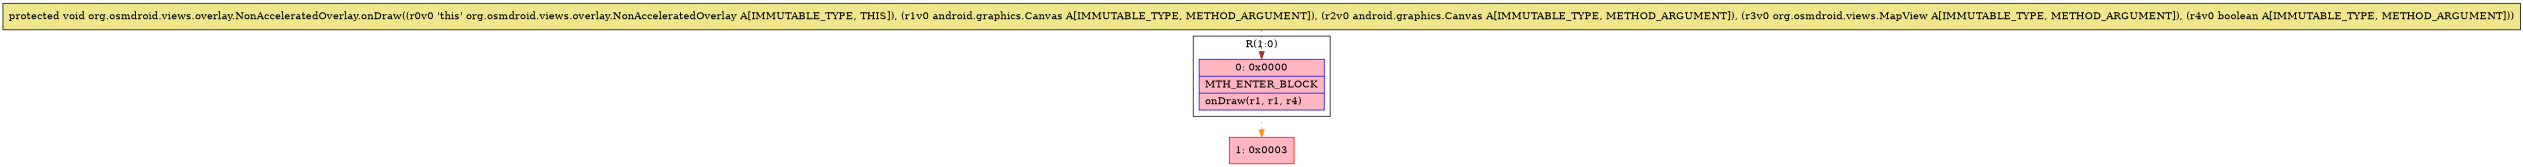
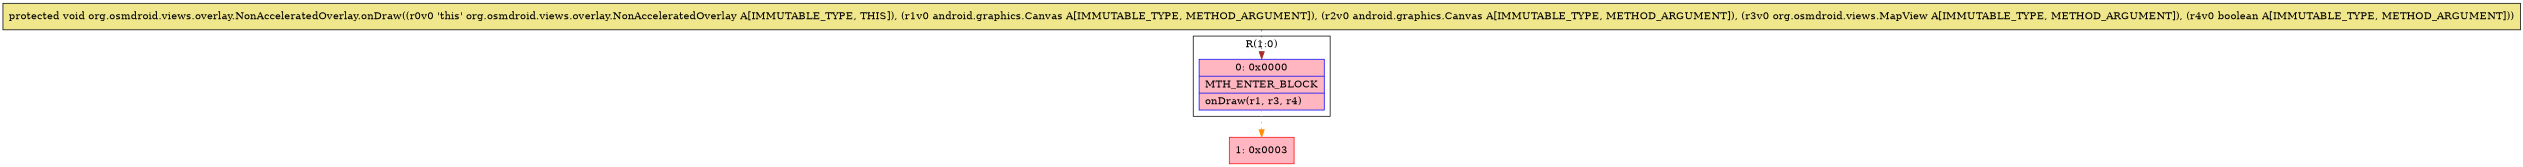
(1254, 101) -> (1254, 101)
